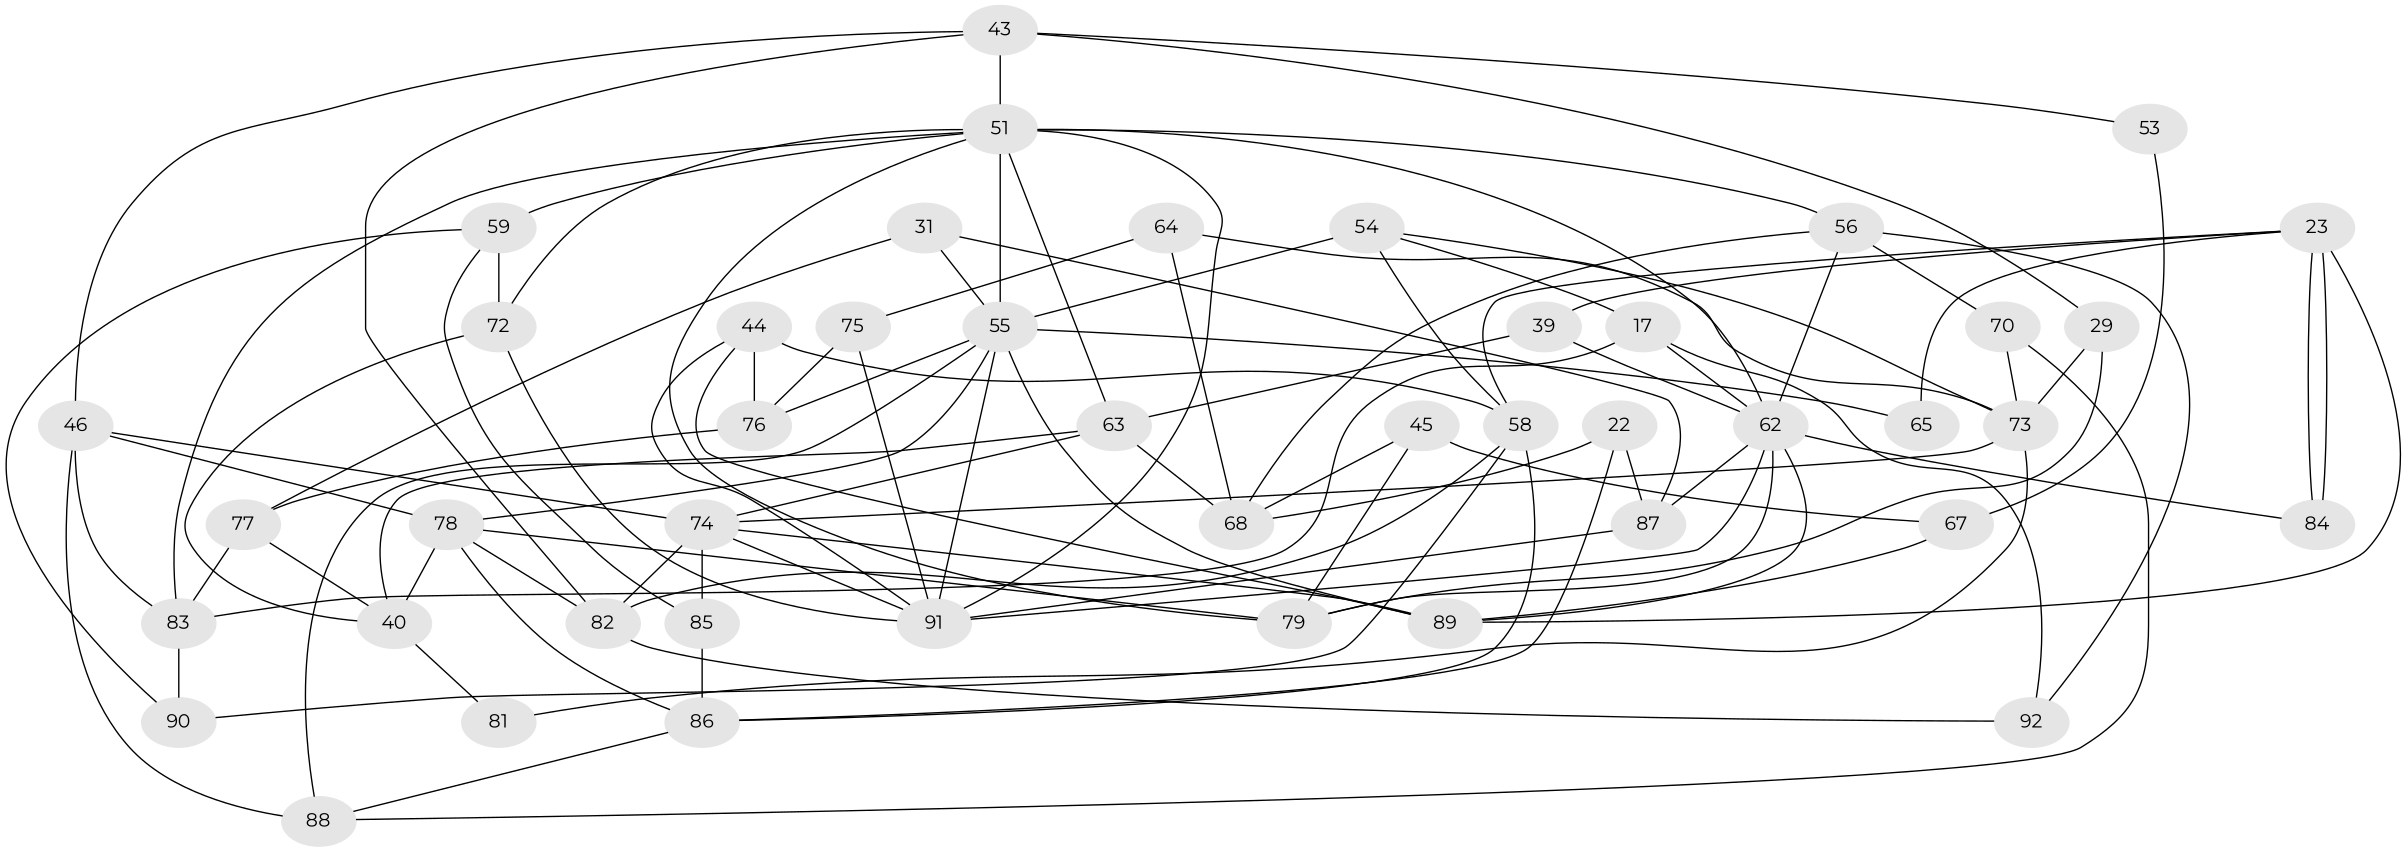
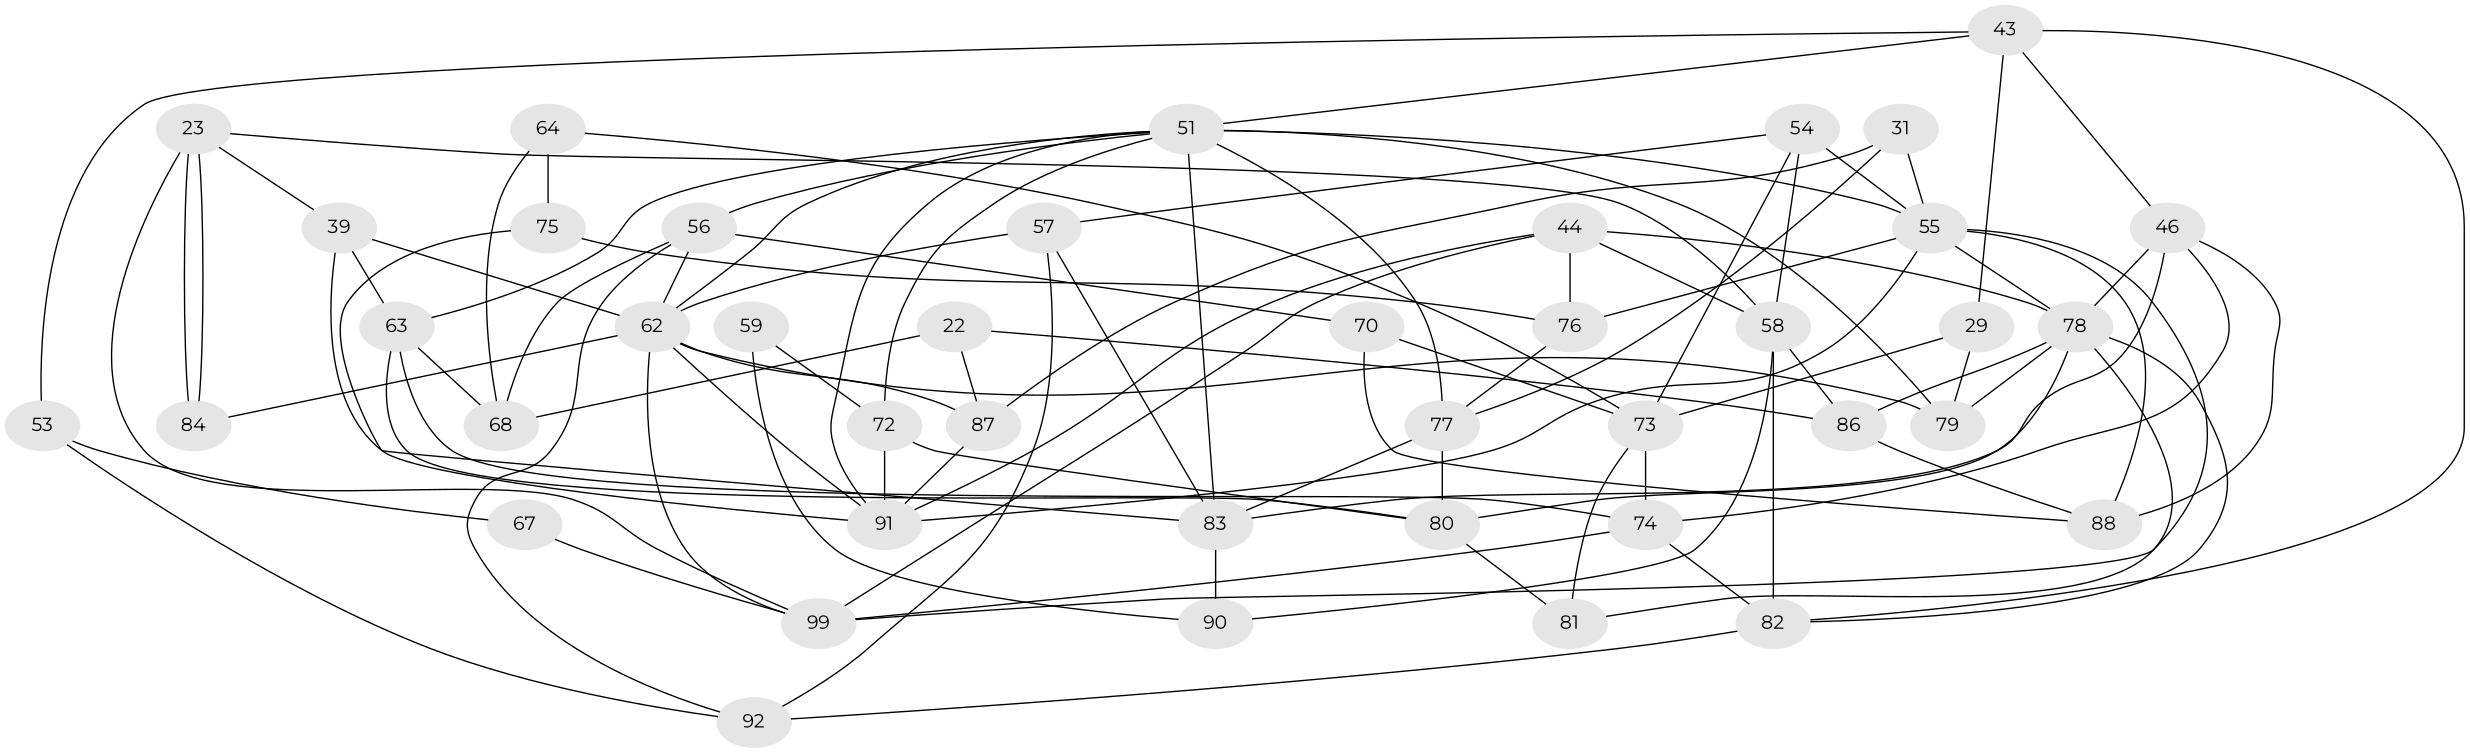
(744, 162) -> (1373, 250)
none -> (1852, 262)
(1643, 327) -> (1044, 228)
(1422, 426) -> none
(1922, 426) -> none
none -> (675, 477)
(835, 581) -> none
none -> (1978, 595)
(394, 624) -> (1442, 525)
(702, 624) -> none
(1445, 624) -> (819, 624)
none -> (375, 625)
